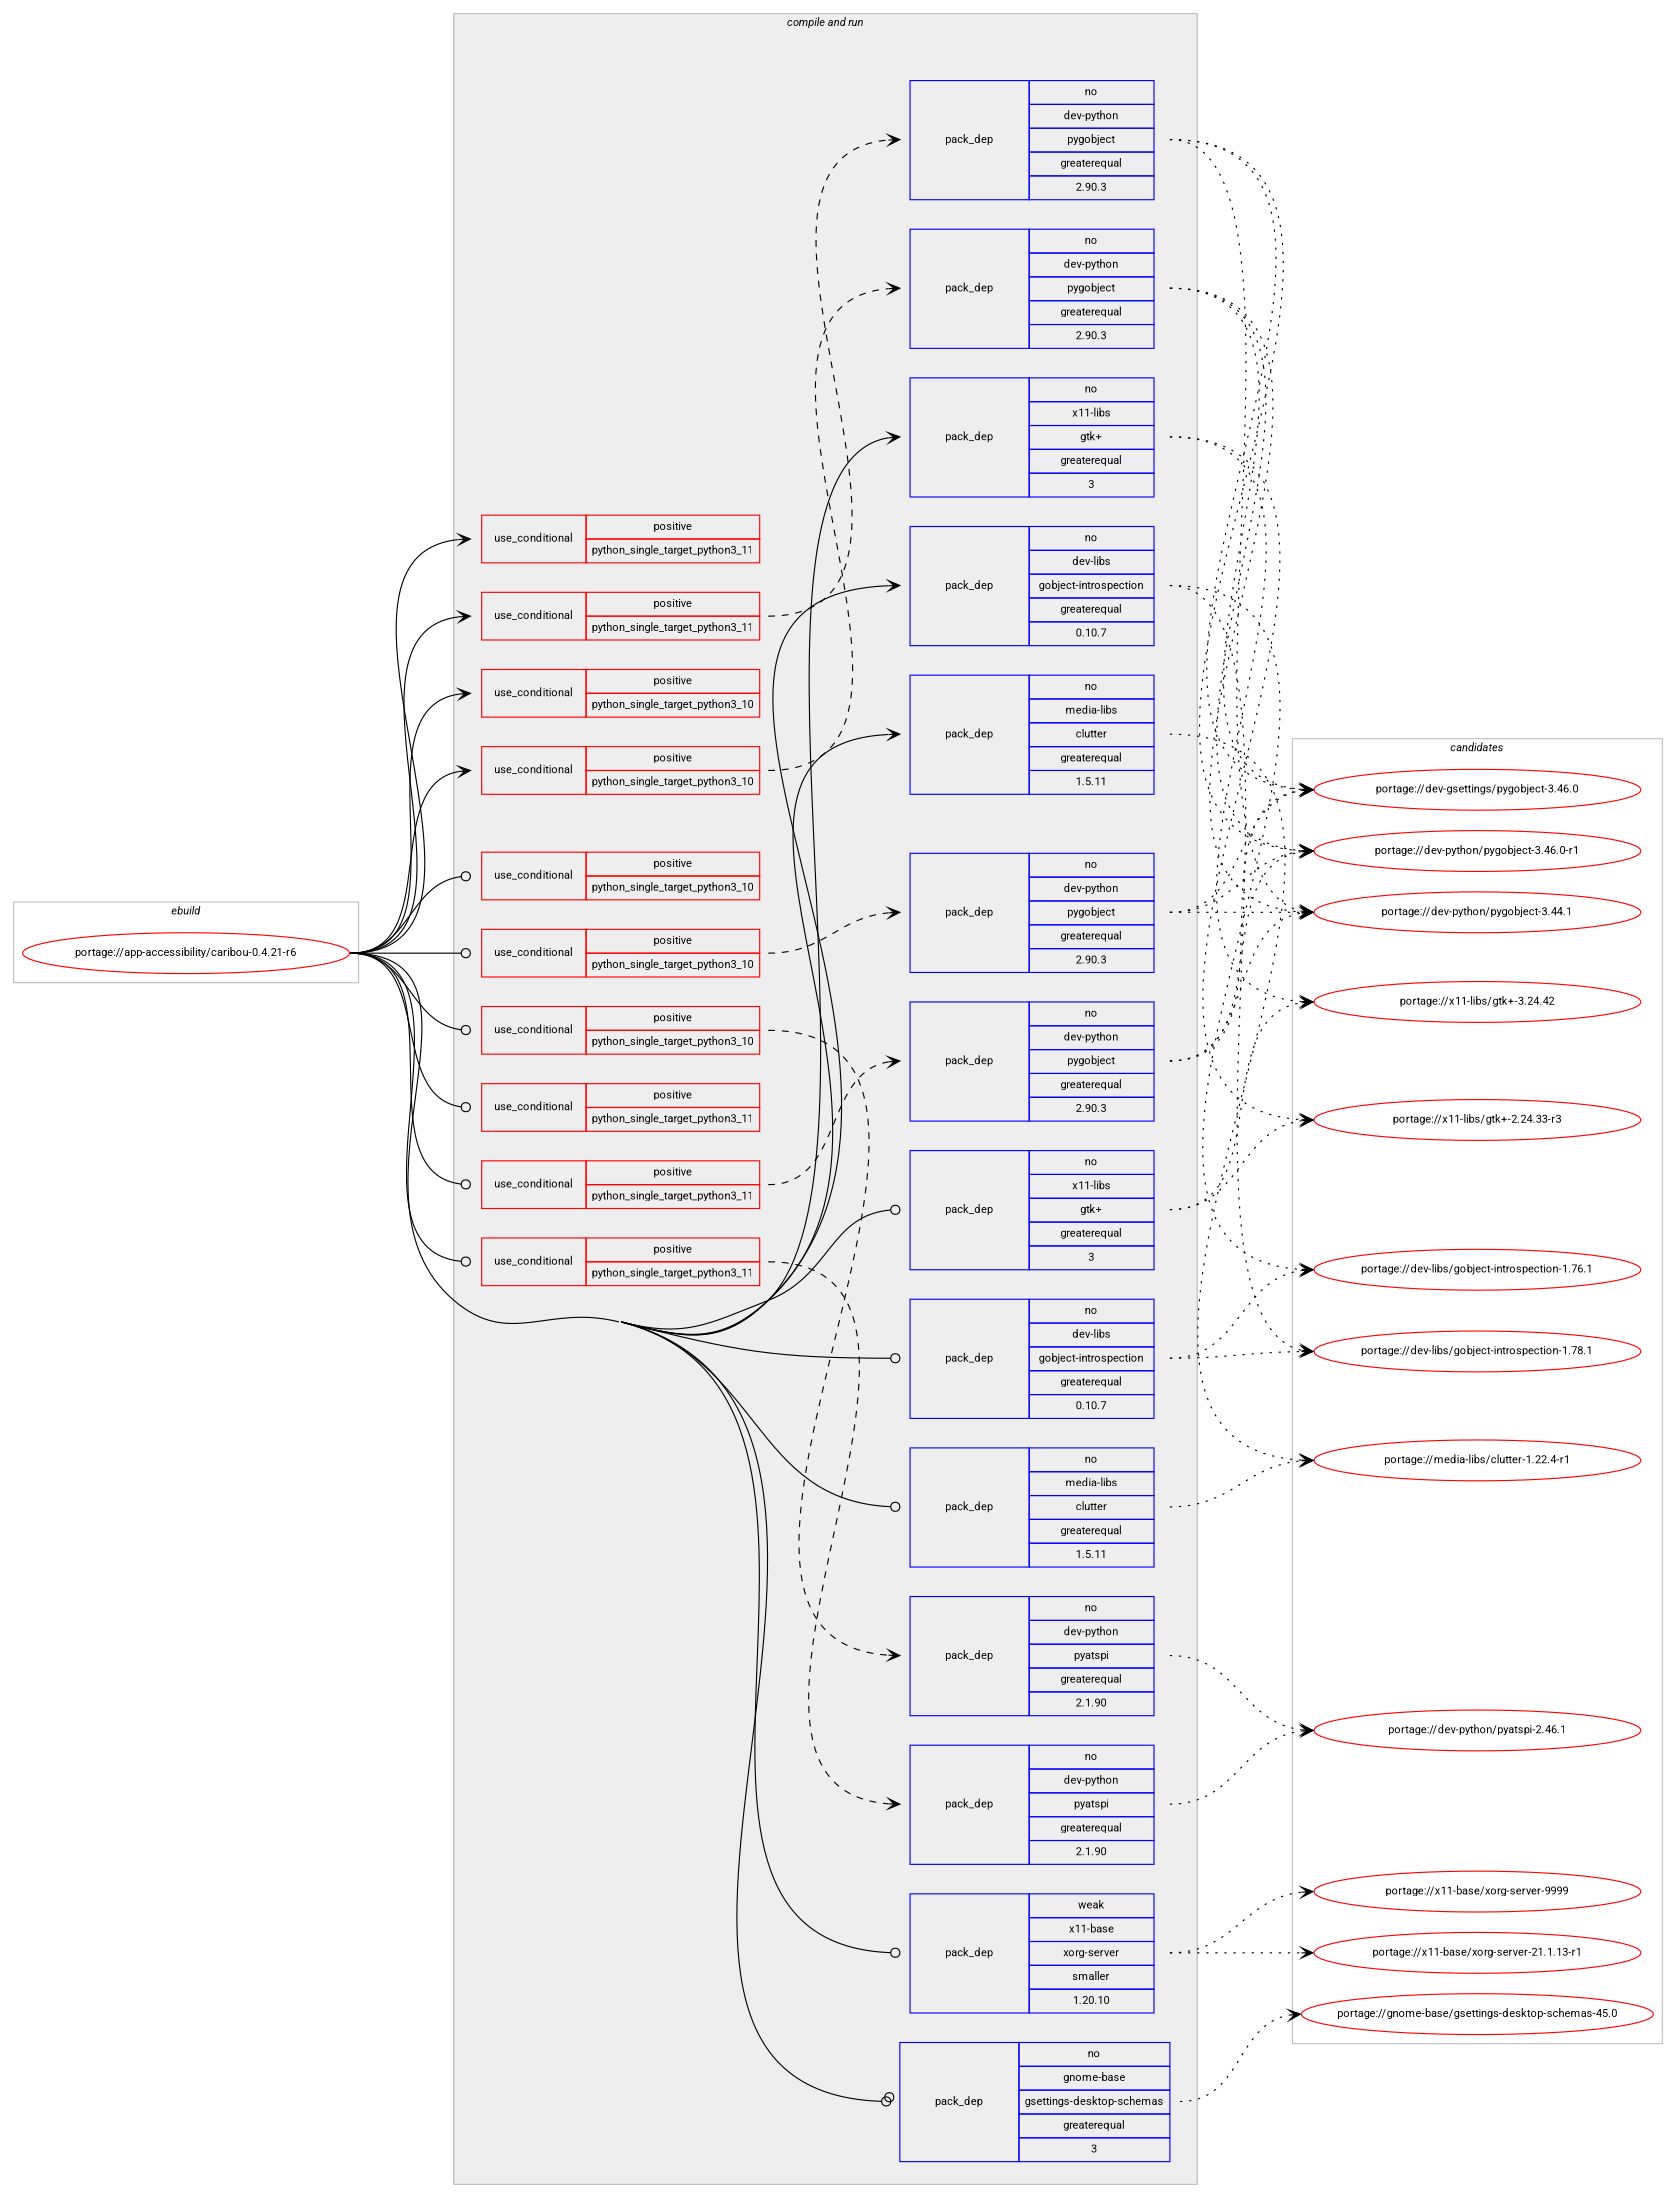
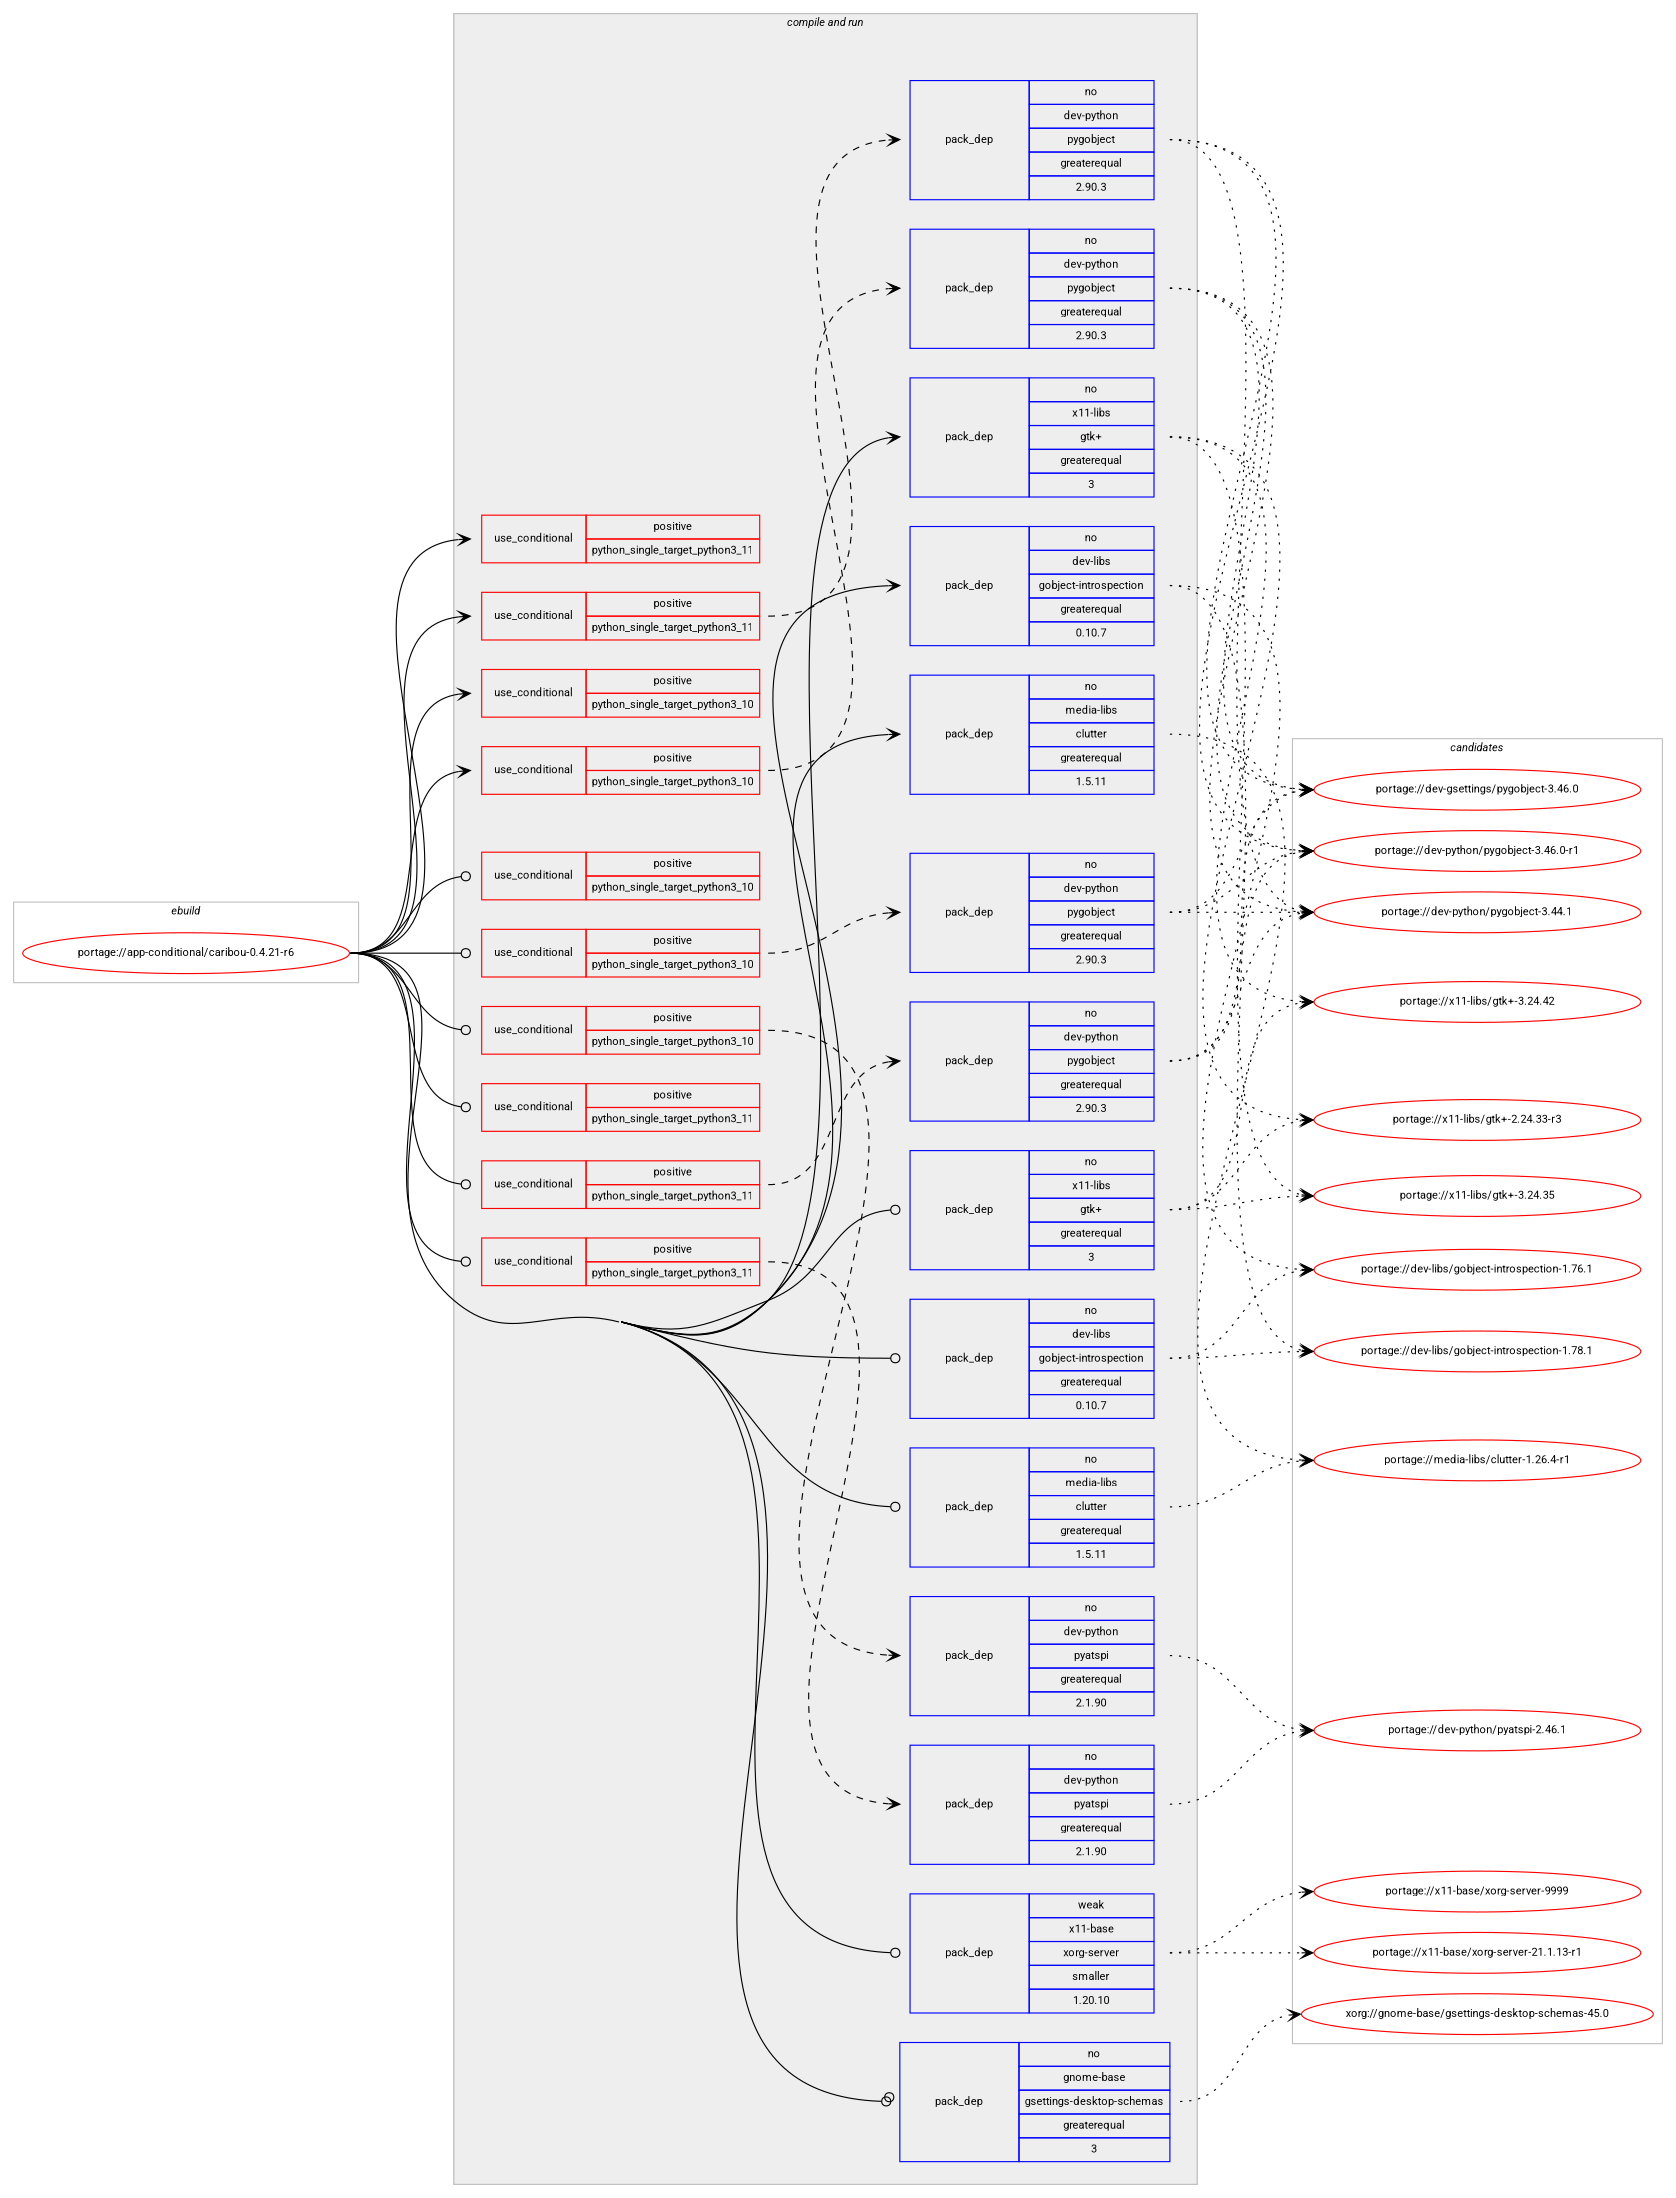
(186, 953) -> (186, 953)
none -> (1477, 1196)
(1477, 1460) -> (1477, 1460)
(1477, 2014) -> (1477, 2014)
